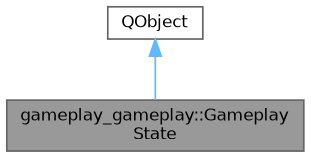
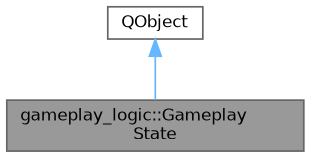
(155, 126) -> (155, 126)
